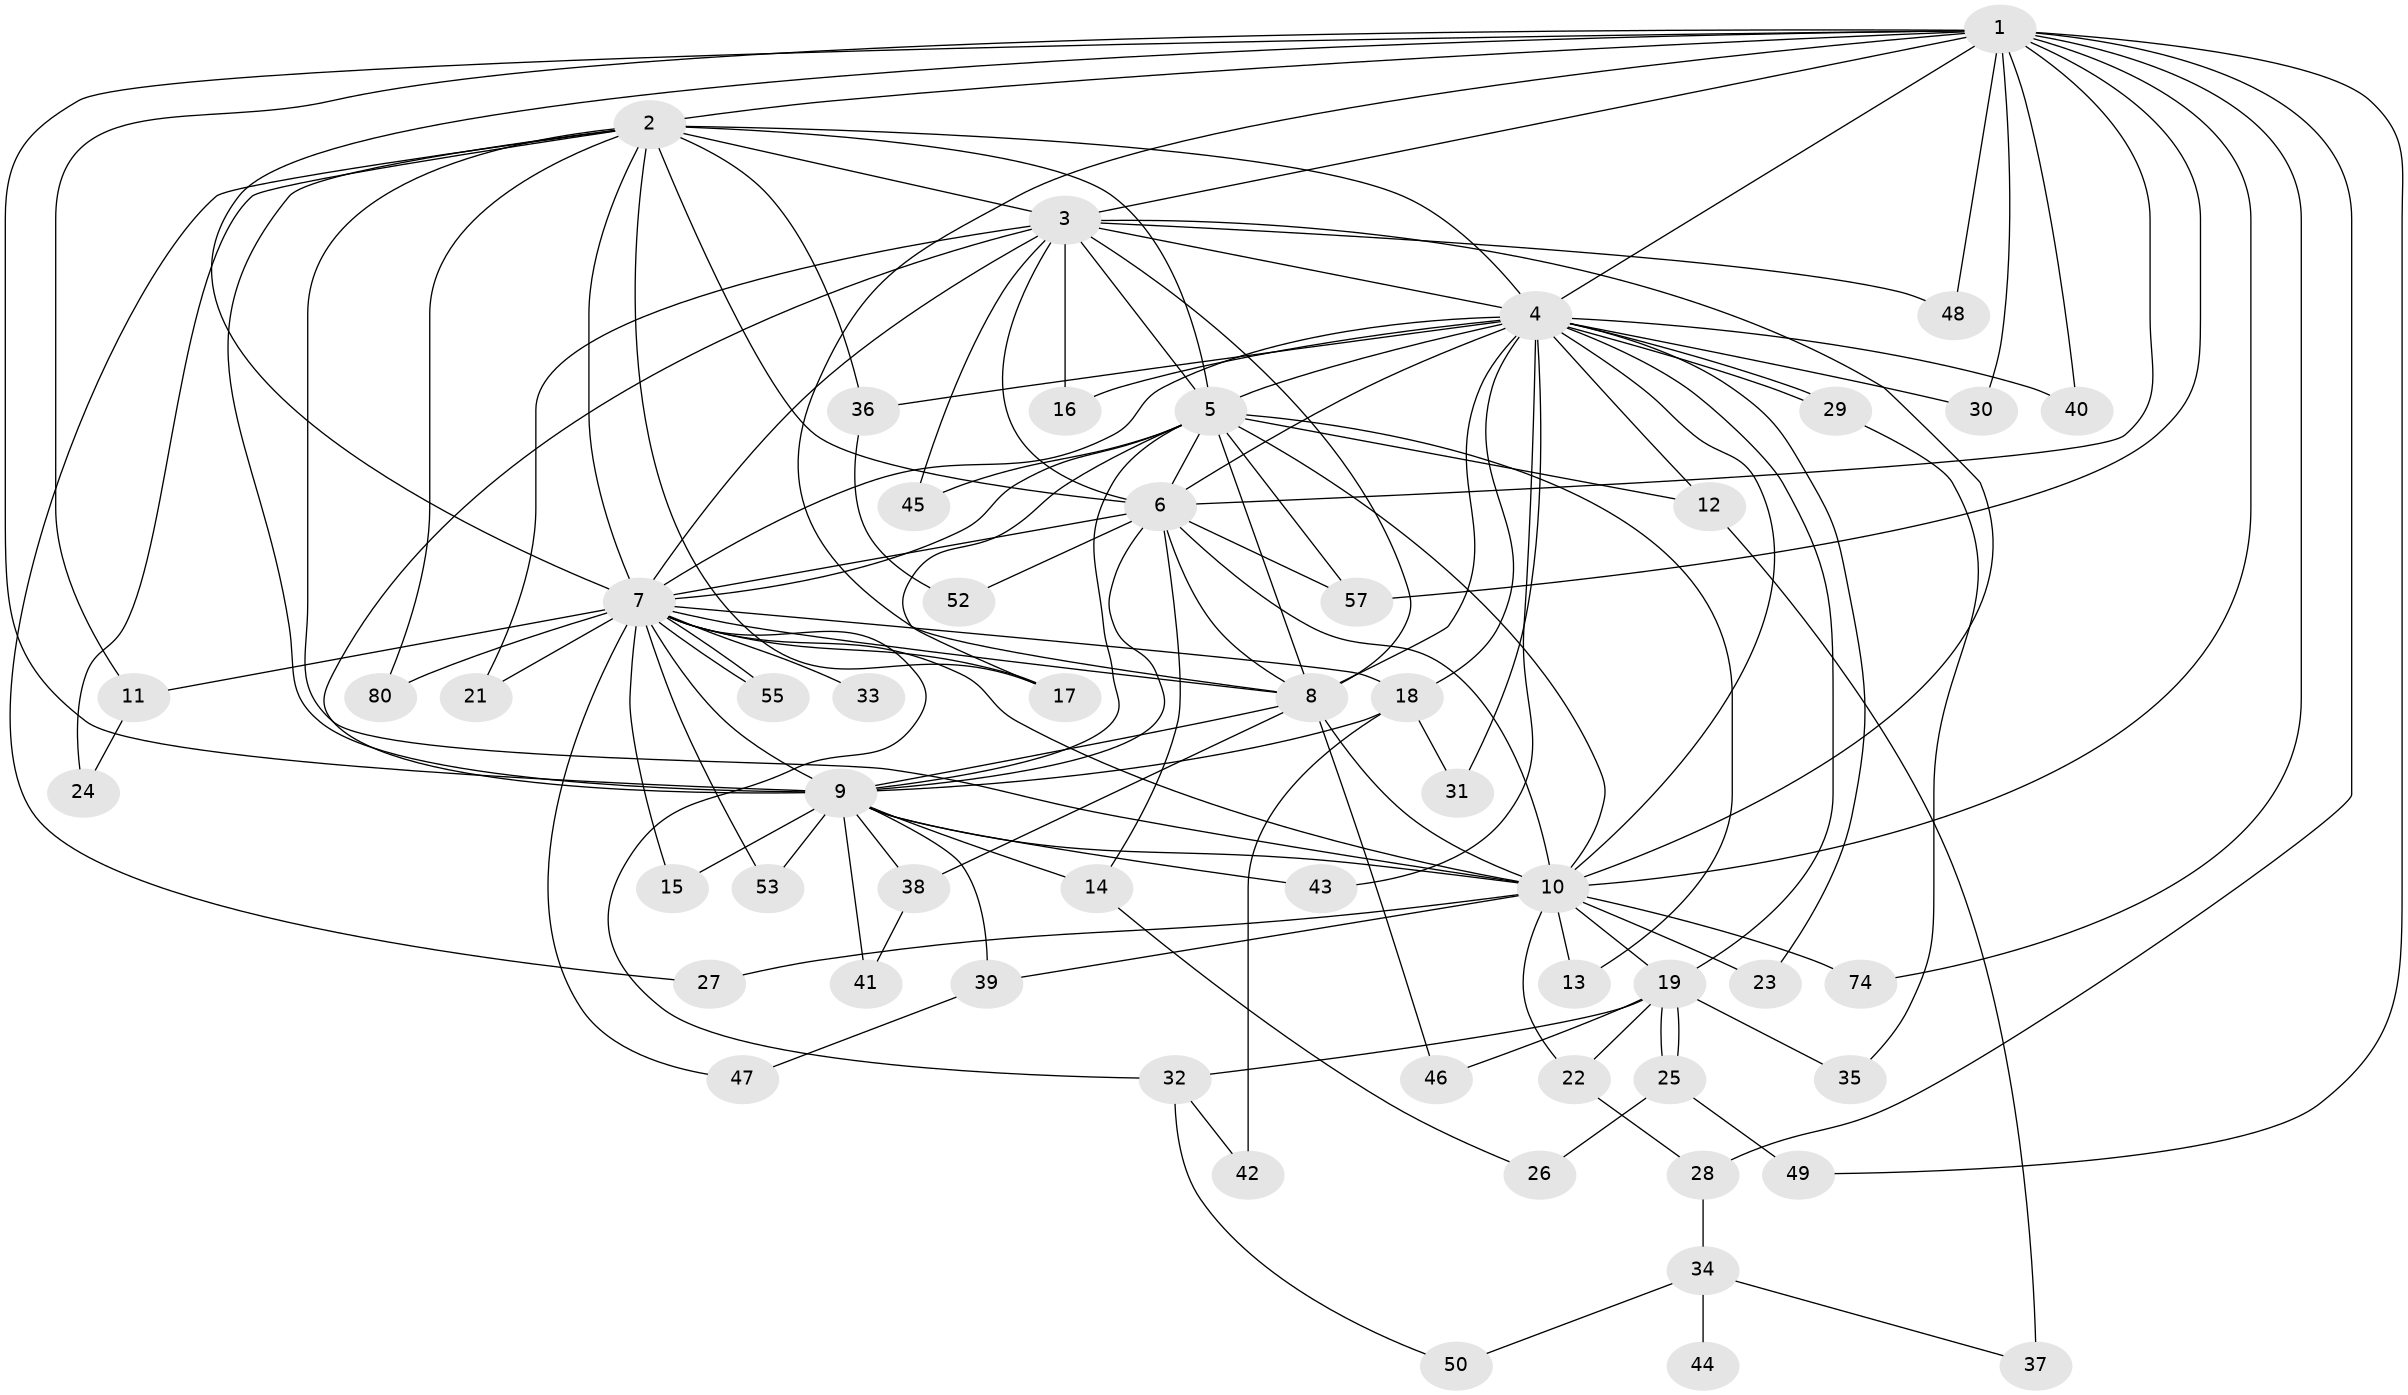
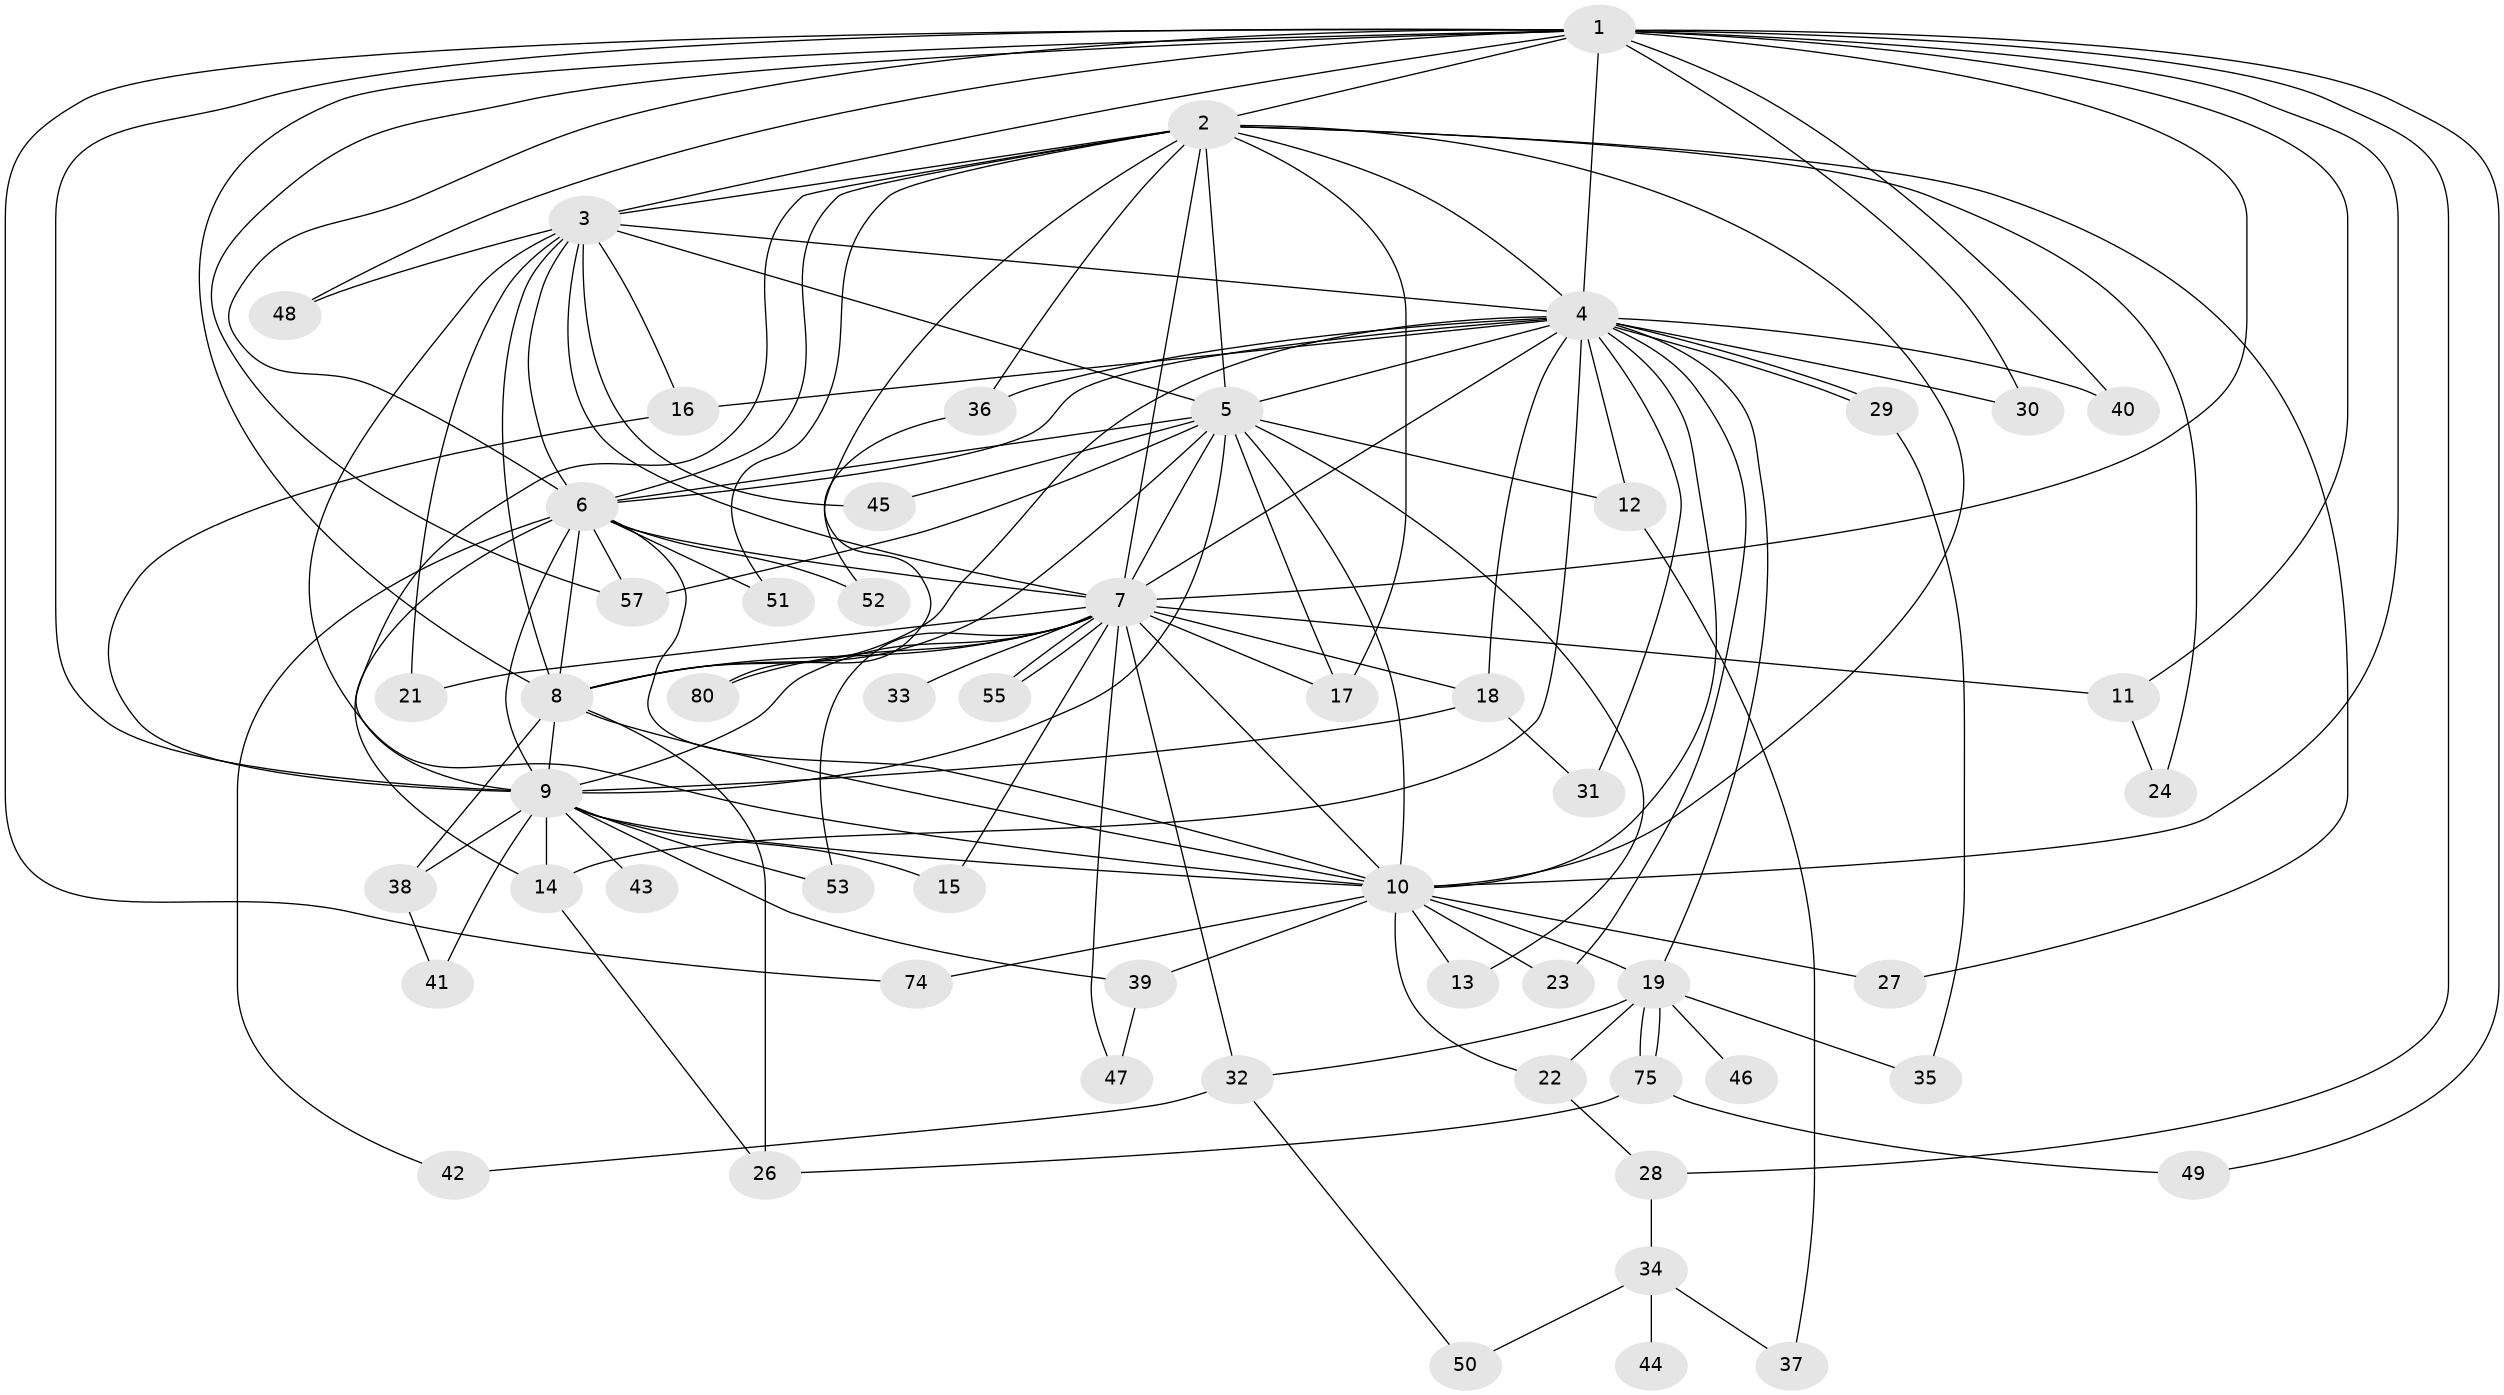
(451, 523) -> (138, 579)
none -> (779, 602)
(1524, 666) -> (1255, 814)
(1379, 896) -> (765, 887)
(1248, 906) -> (237, 803)
(1670, 1080) -> (1646, 1080)
